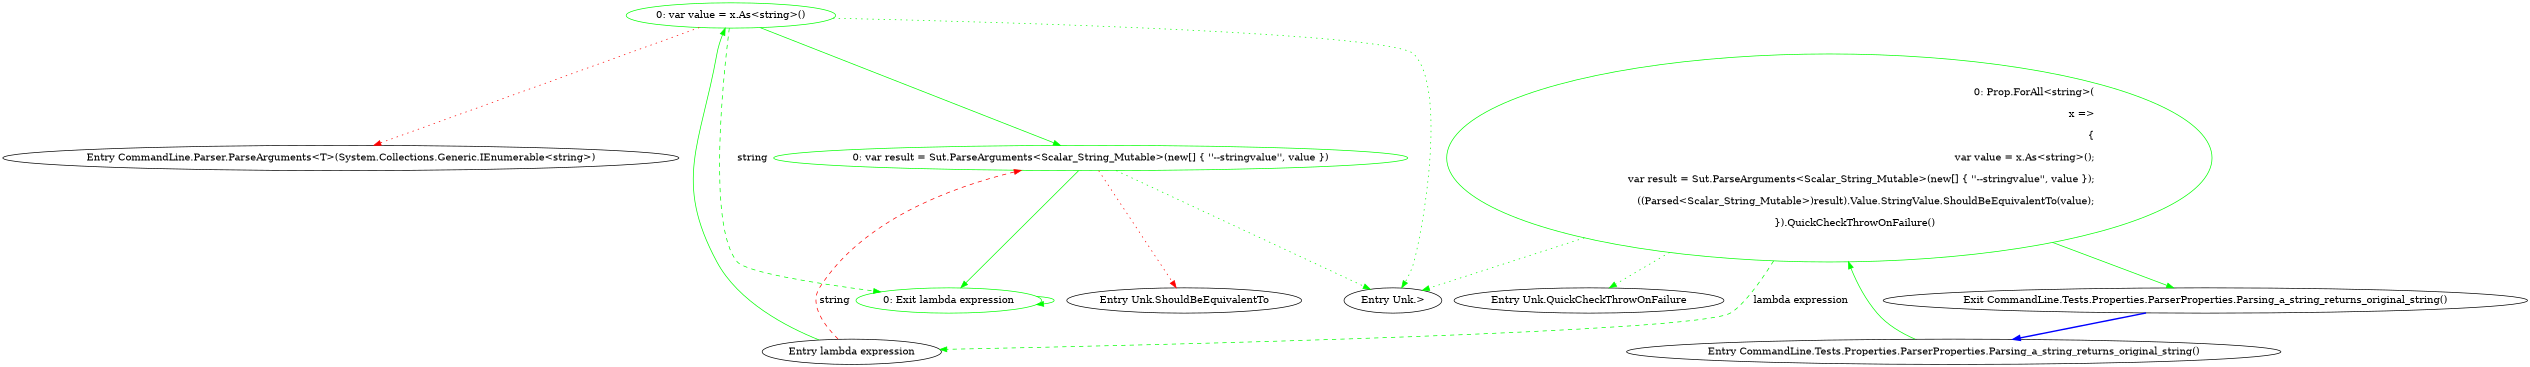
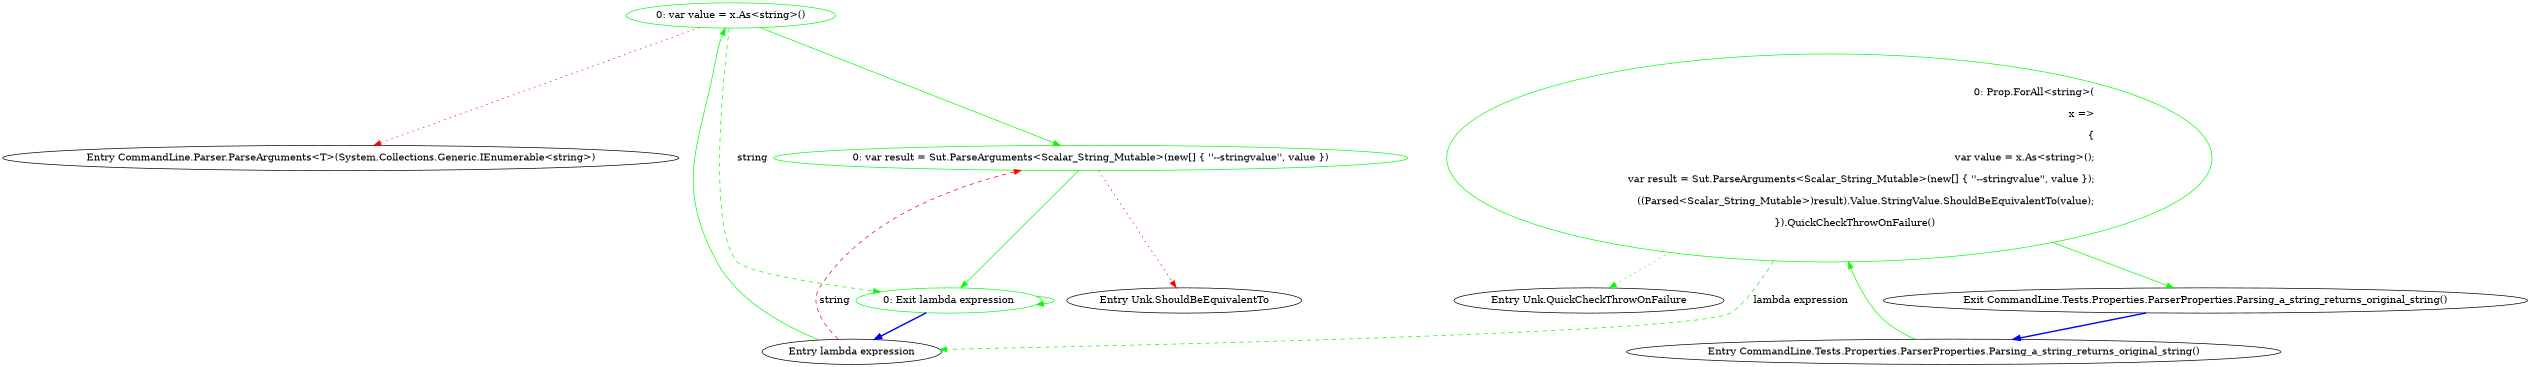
(1393, 300) -> none
none -> (903, 324)
